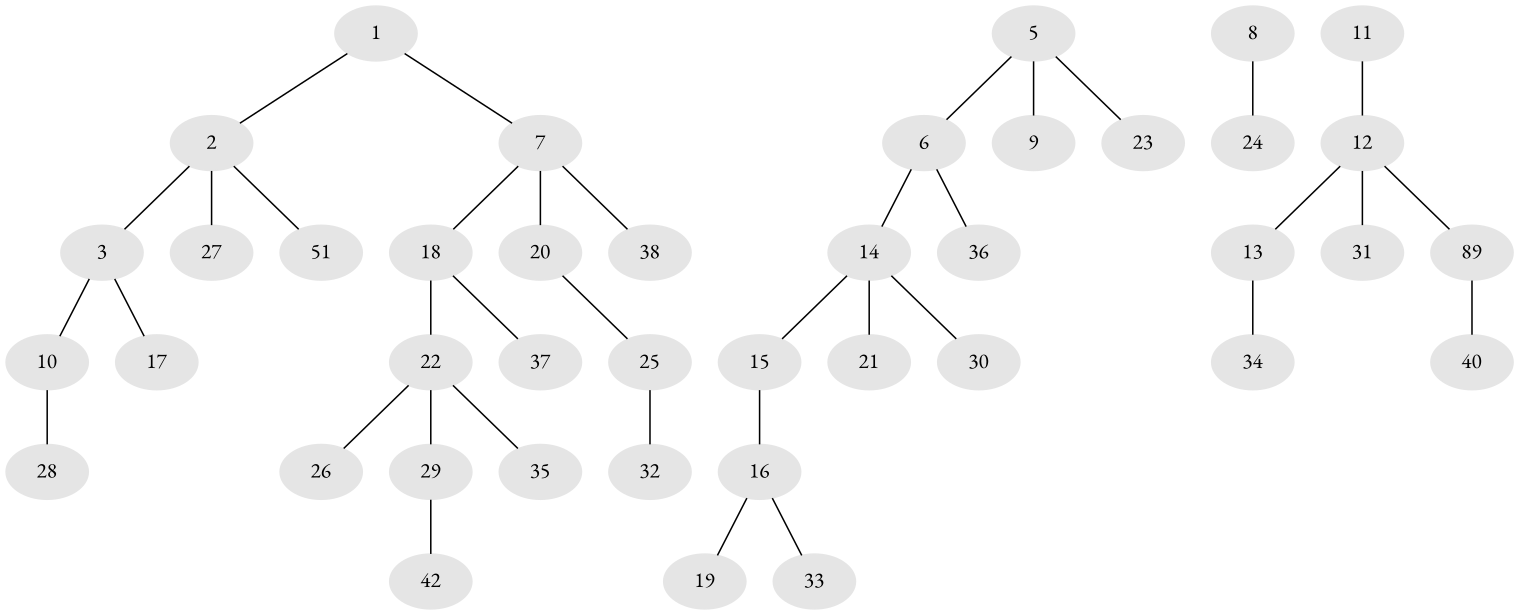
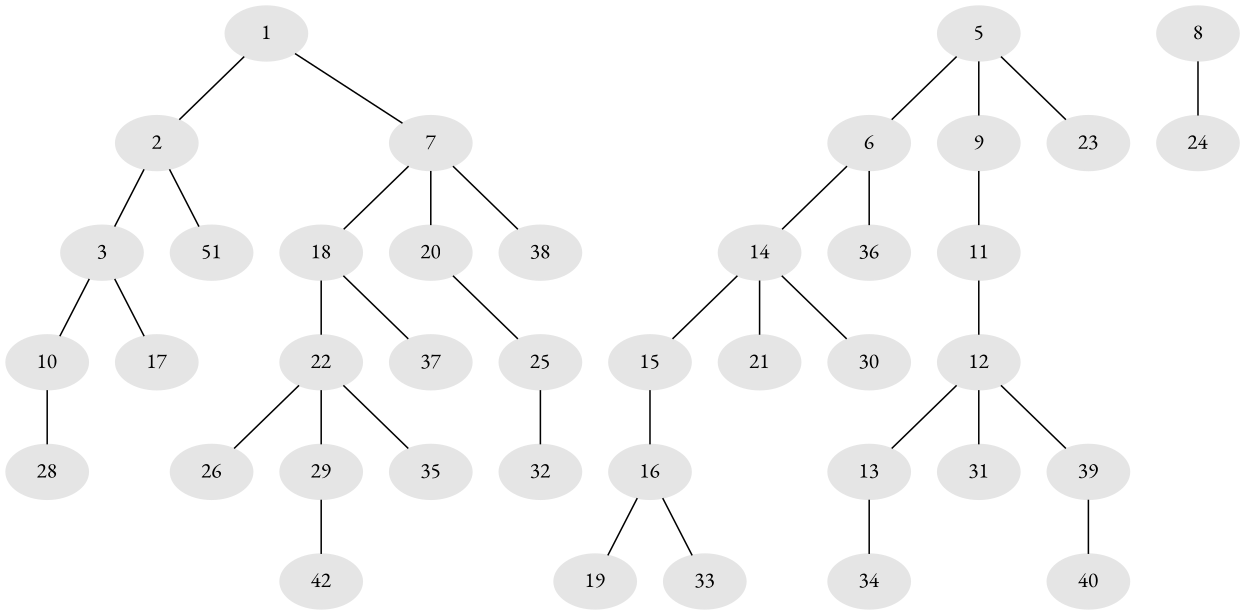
none -> (979, 198)
(212, 253) -> none
(1472, 253) -> (1088, 472)
